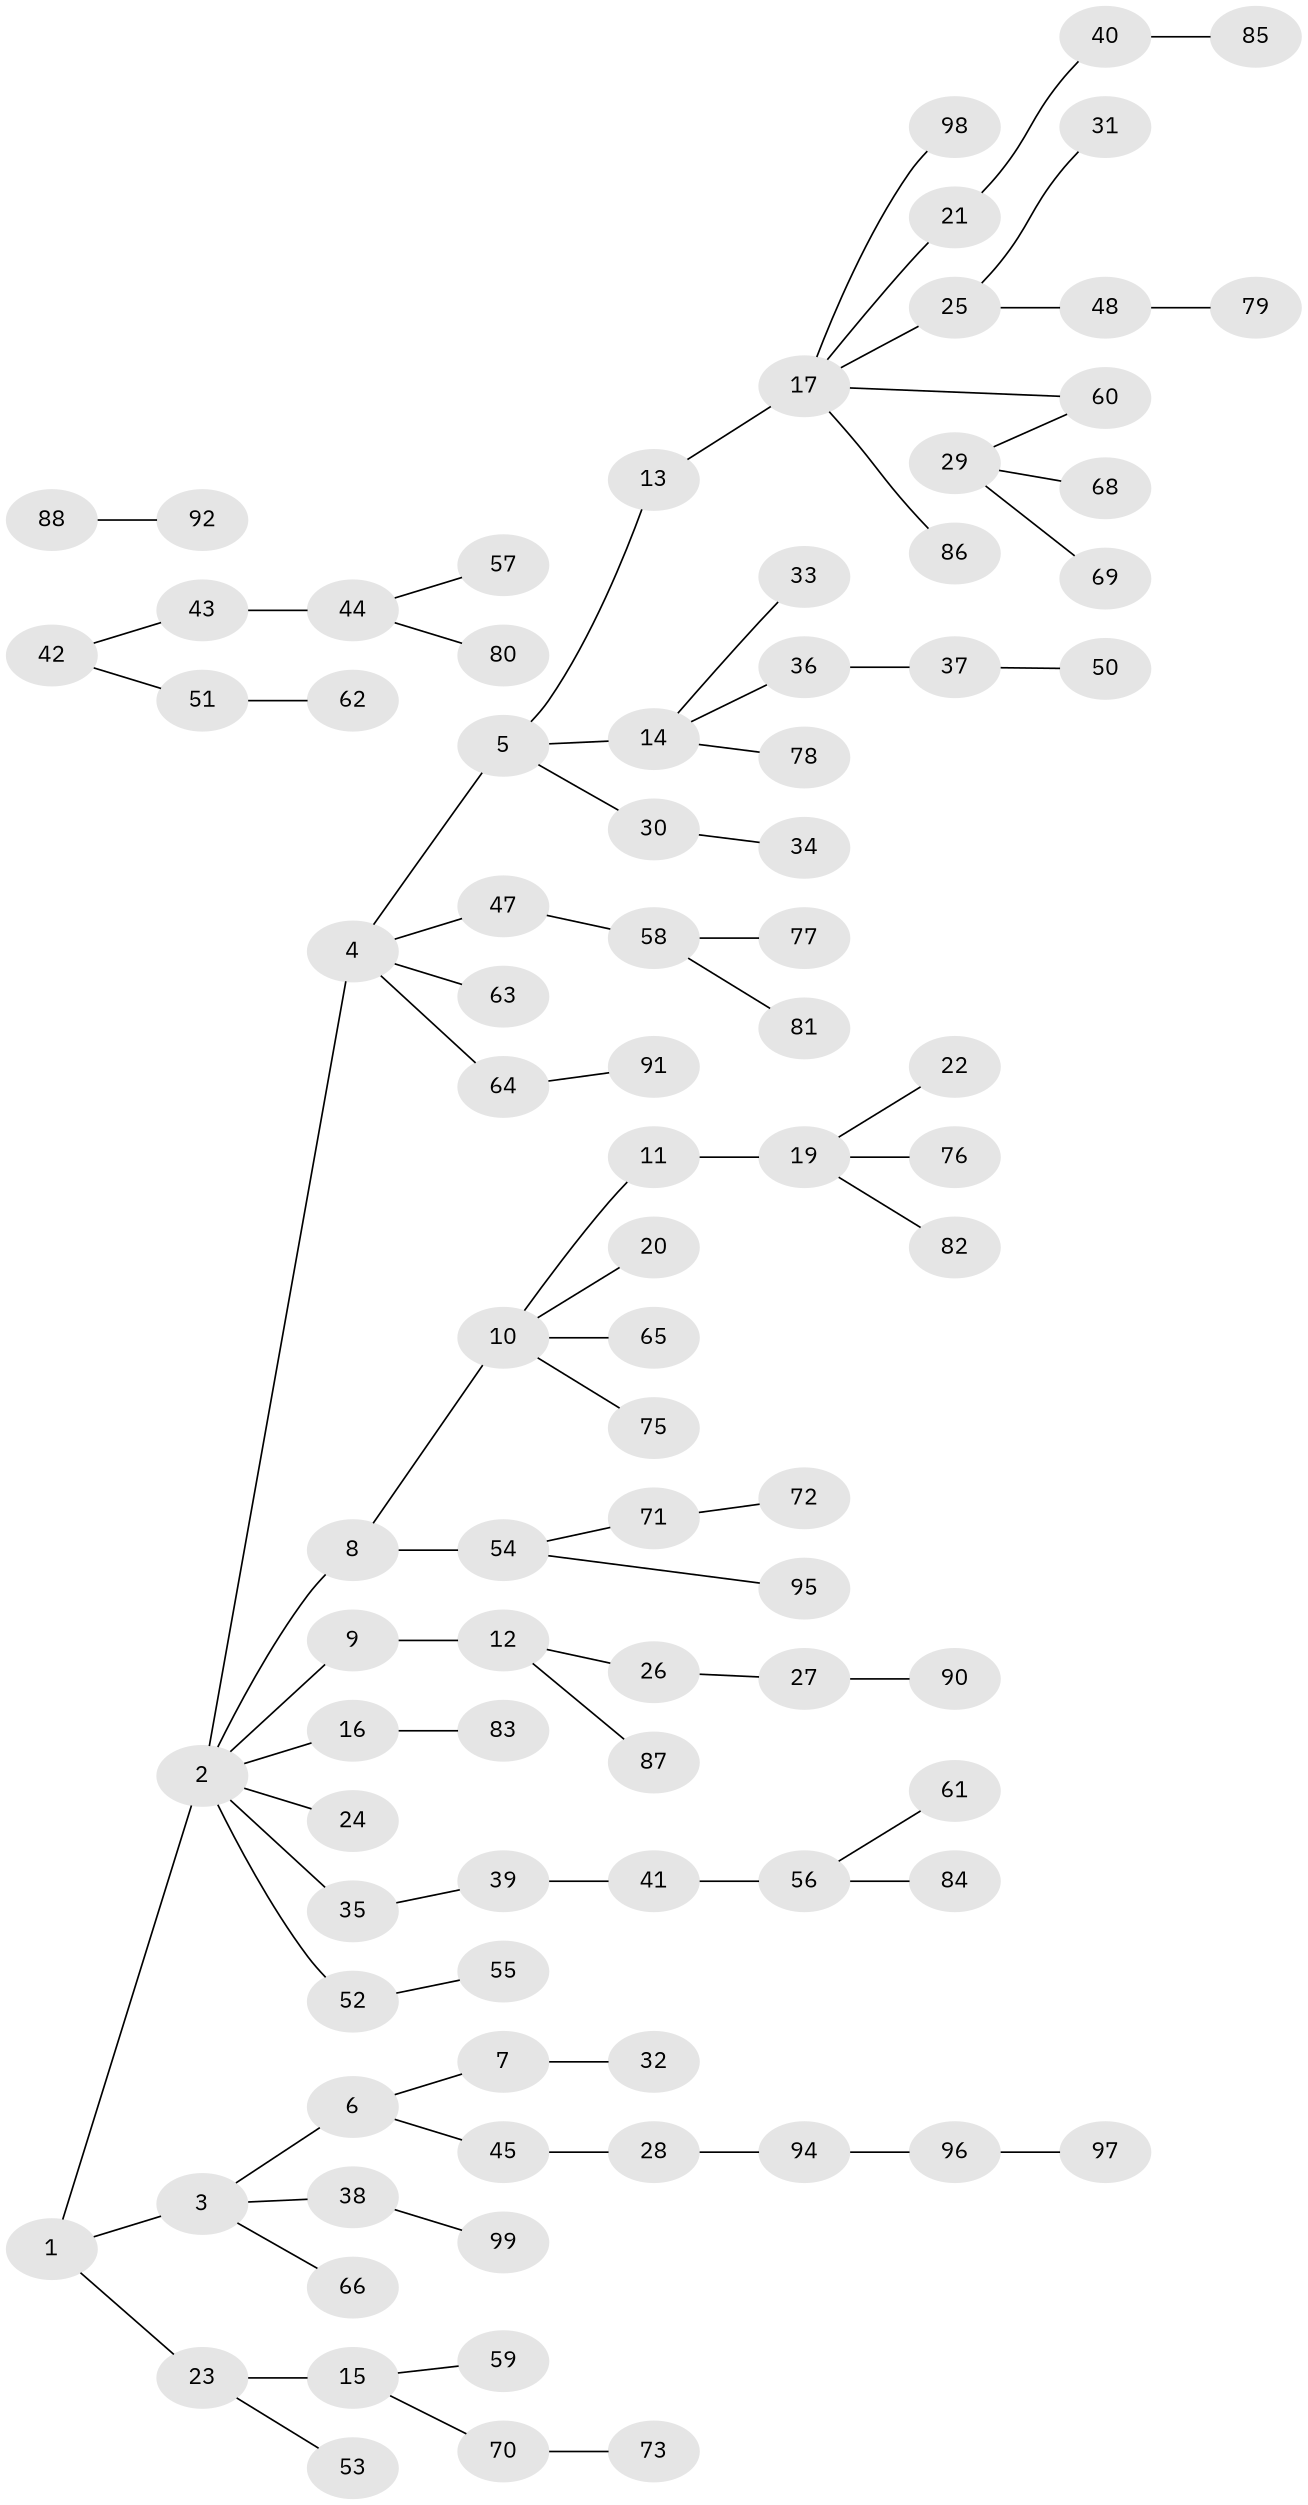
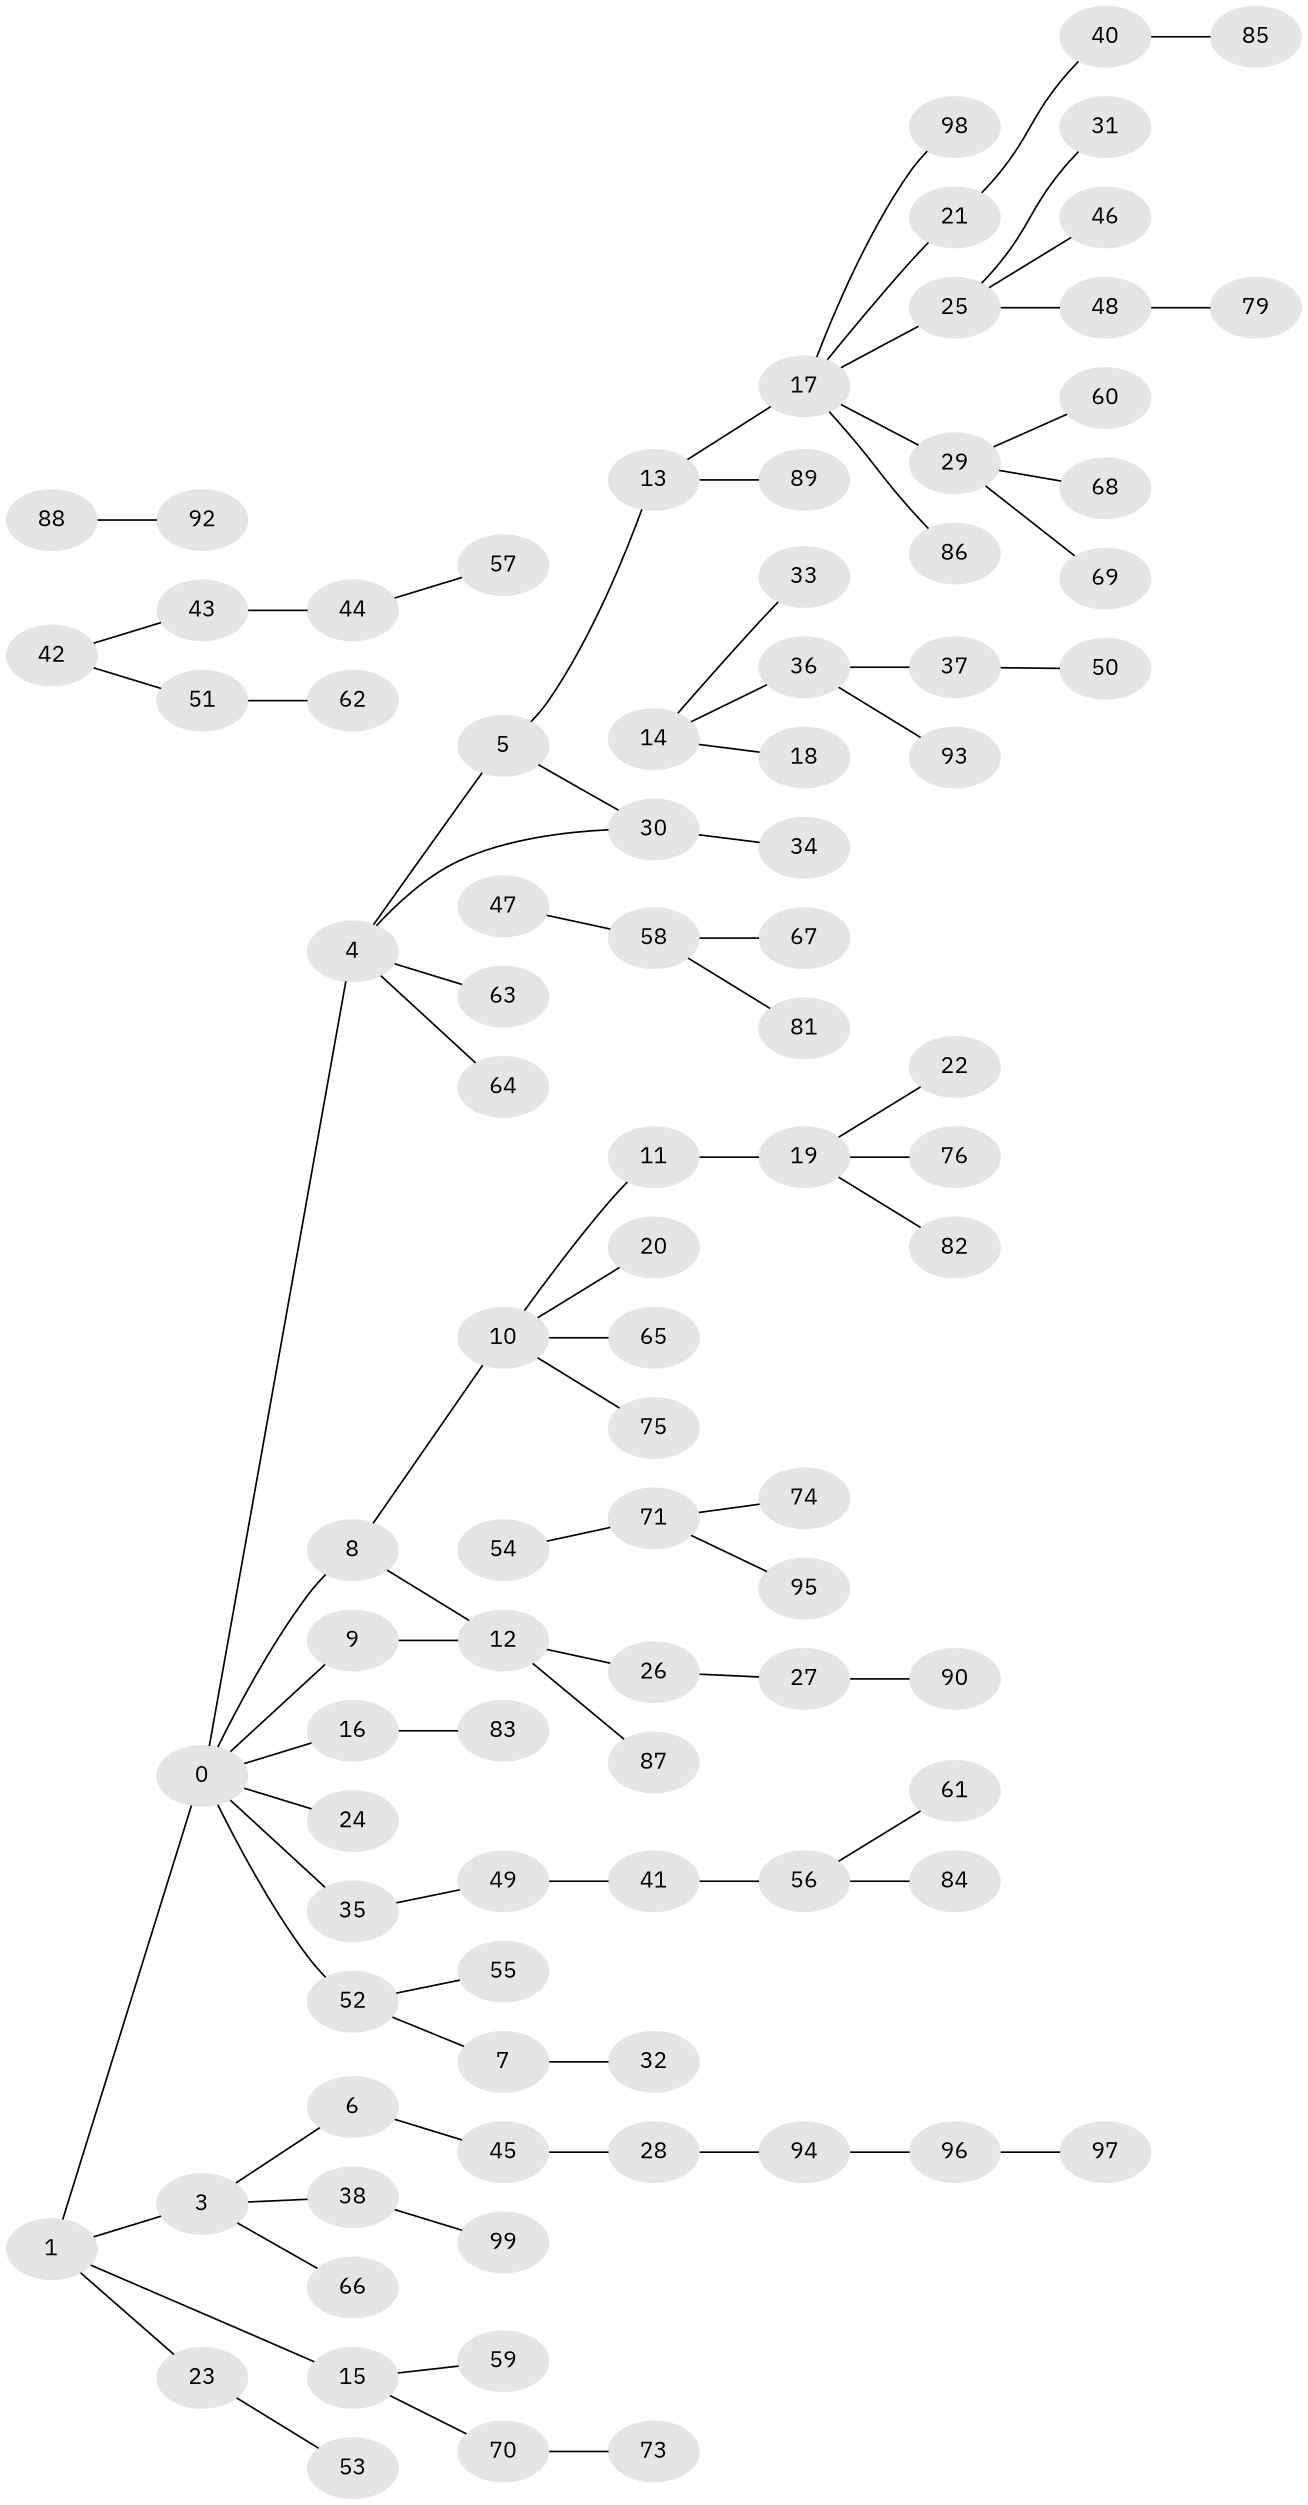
none -> (1105, 217)
(955, 392) -> (880, 425)
none -> (804, 480)
(503, 656) -> none
(579, 742) -> none
(804, 758) -> (804, 758)
none -> (955, 758)
(428, 929) -> (481, 852)
(804, 938) -> (804, 938)
(654, 1067) -> none
(804, 1498) -> (804, 1498)
(428, 1550) -> (428, 1595)
(654, 1569) -> (729, 1553)
(202, 1776) -> (202, 1776)
(503, 1881) -> (503, 1881)
(428, 2084) -> (428, 2032)
(278, 2378) -> (203, 2313)
